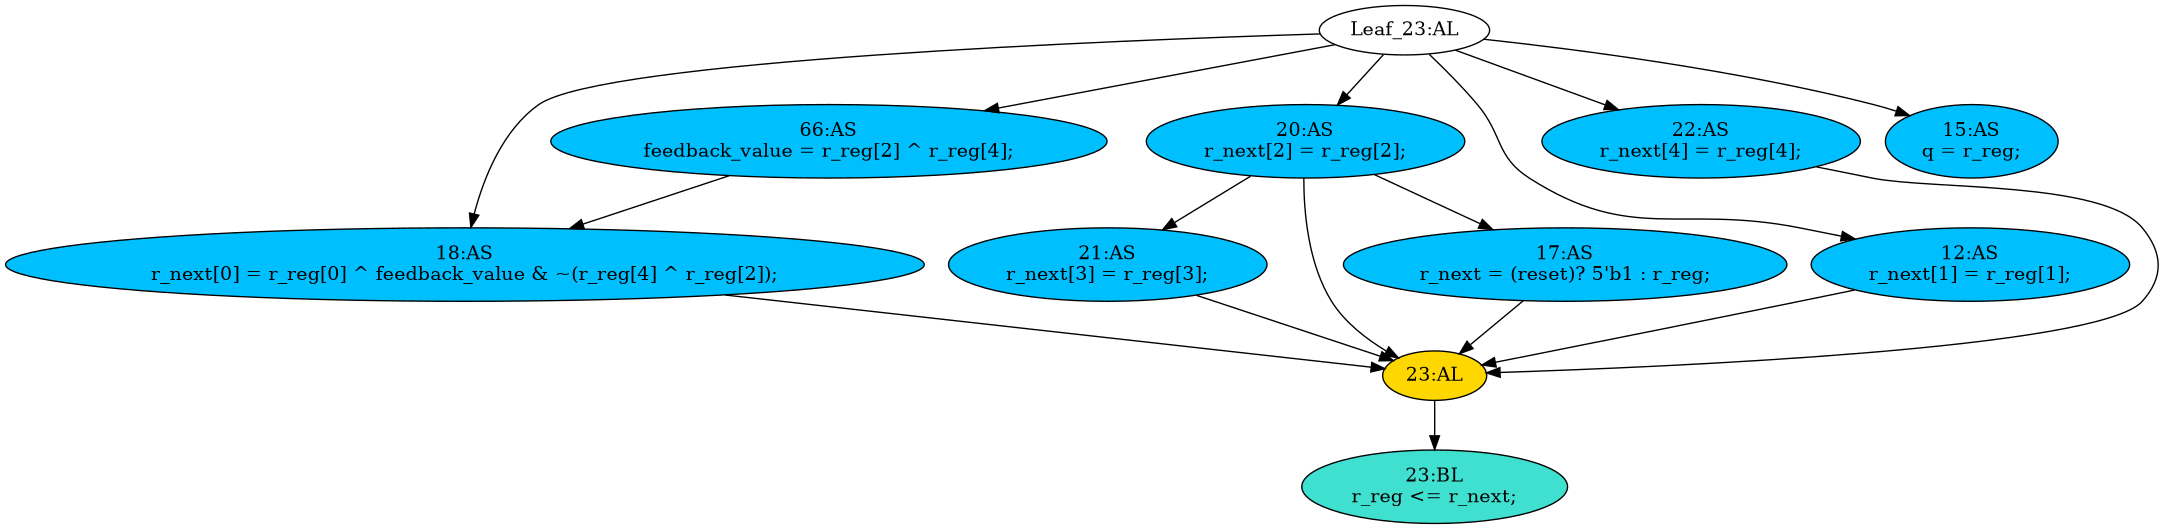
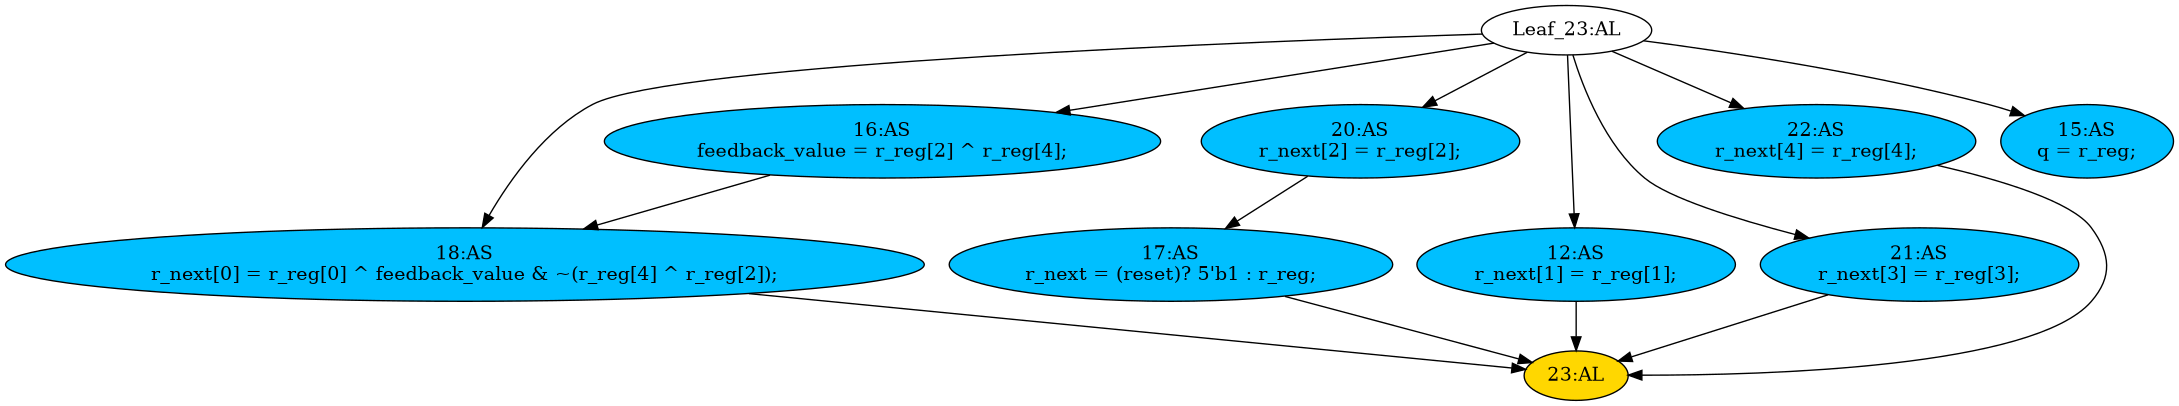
(829, 141) -> (882, 141)
(1212, 199) -> (1652, 183)
(1320, 277) -> none
(1435, 487) -> none
